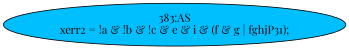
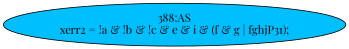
(175, 25) -> (175, 25)
